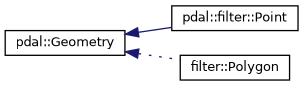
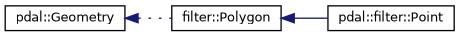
(155, 30) -> (311, 18)
